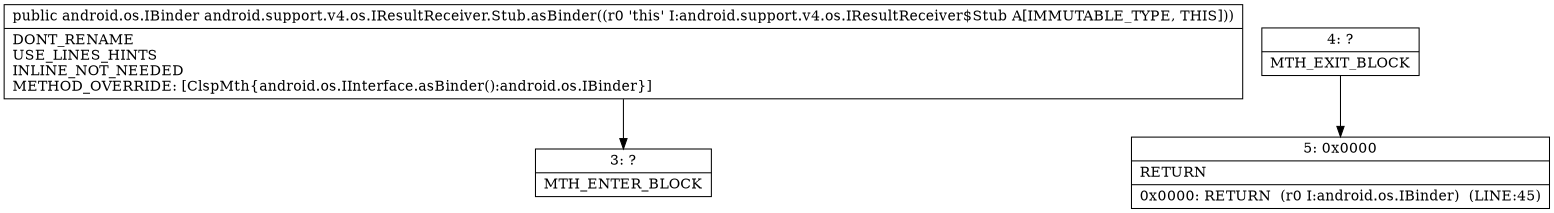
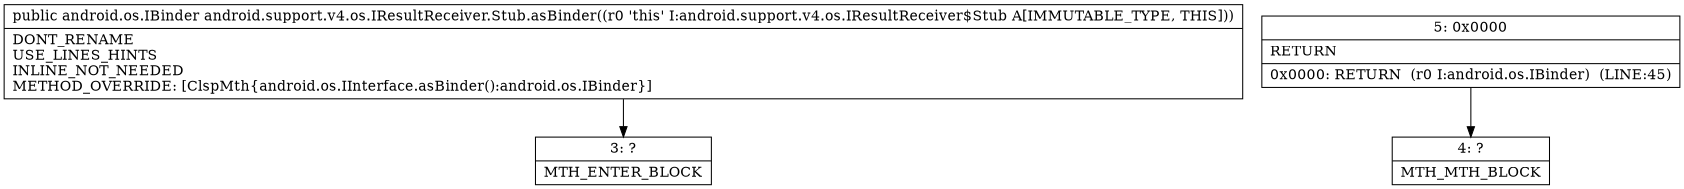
(1340, 63) -> (1471, 172)
(1340, 101) -> (1471, 107)
